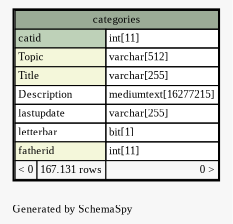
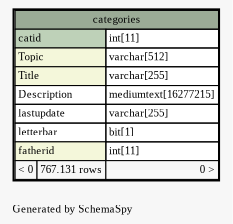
(71, 169) -> (71, 169)
